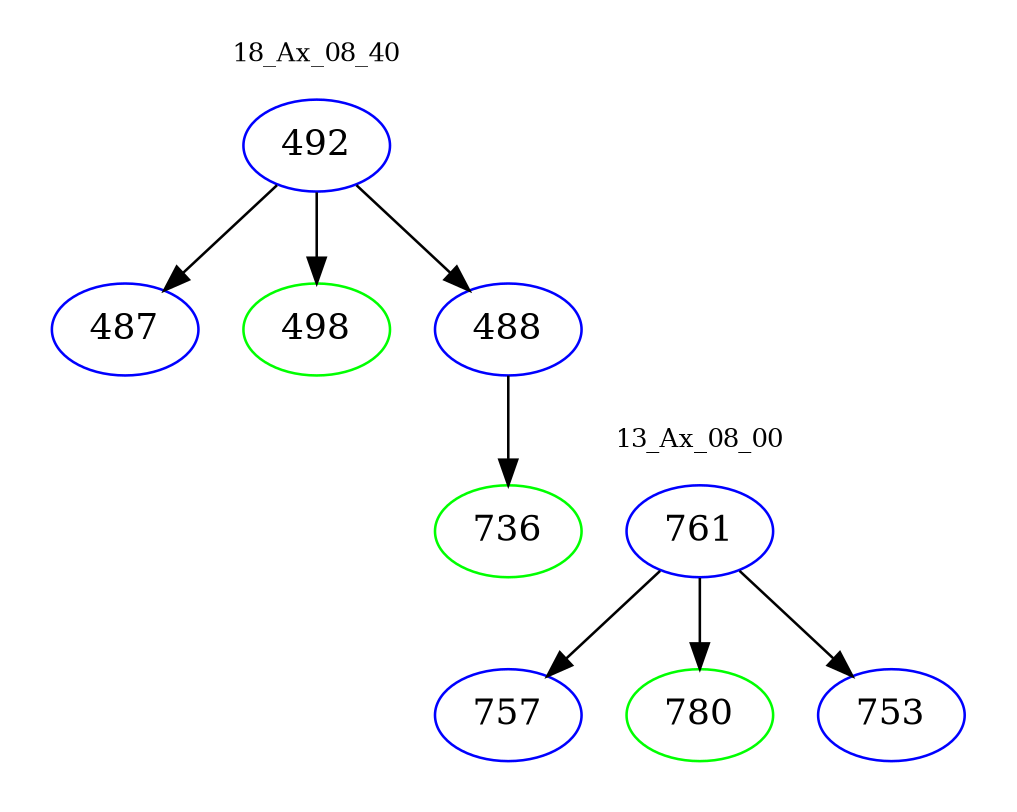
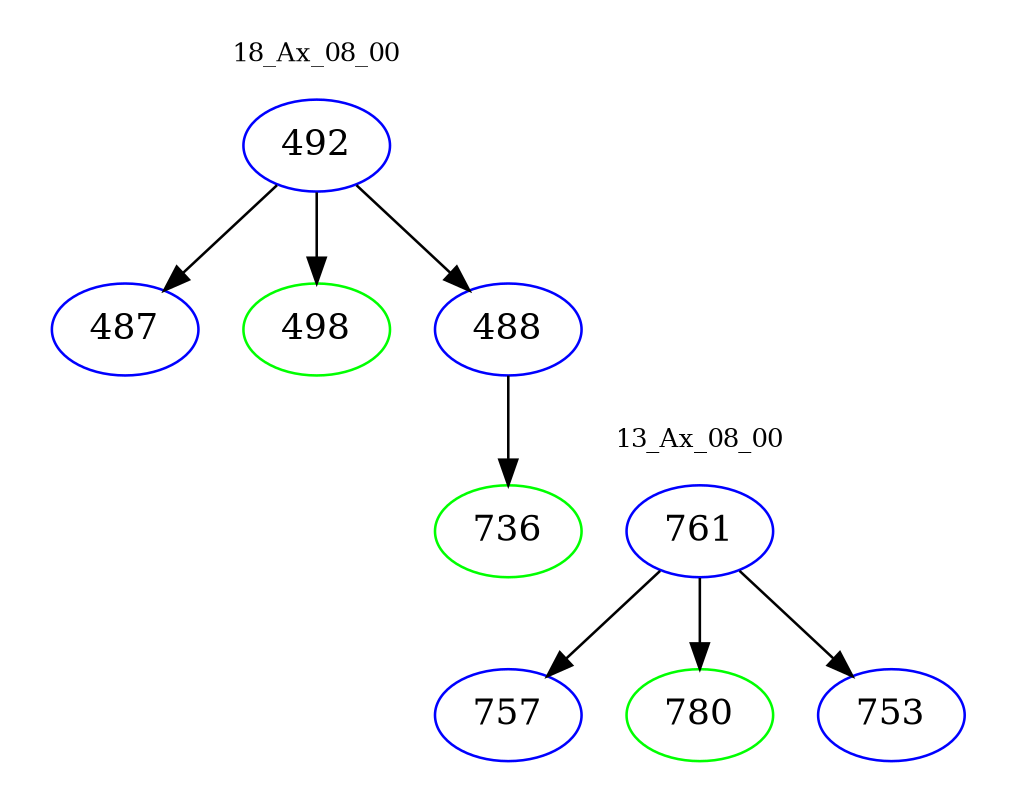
(317, 55) -> (317, 55)
